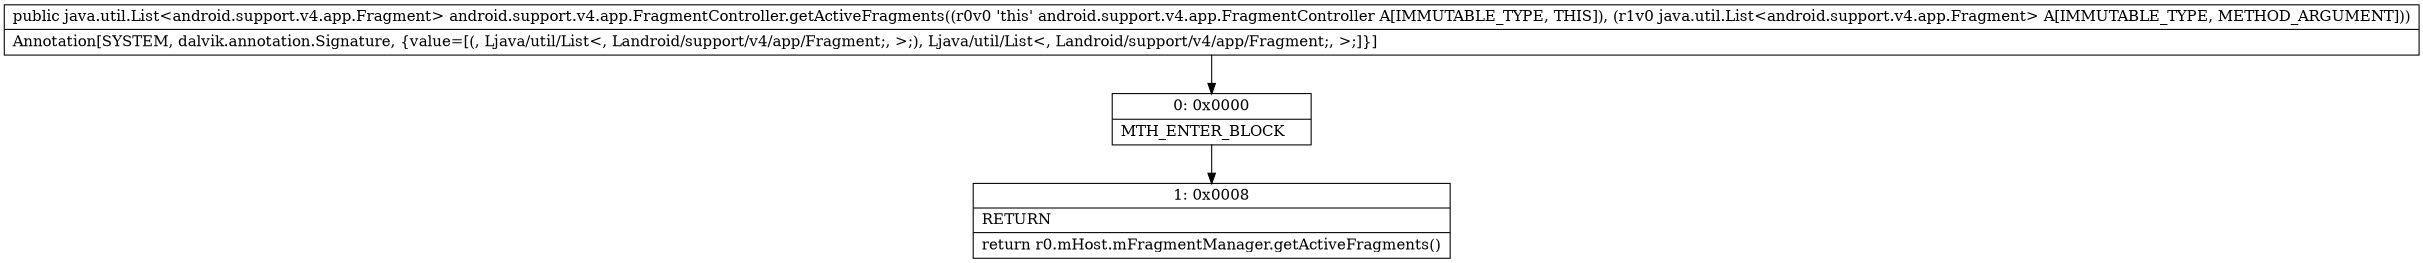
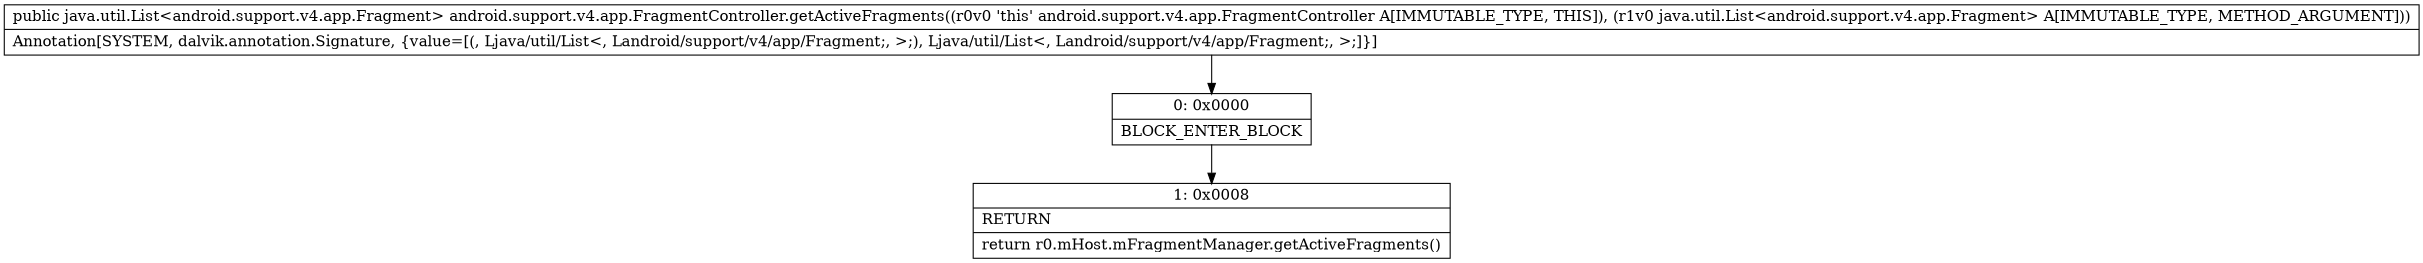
(1203, 132) -> (1212, 132)
